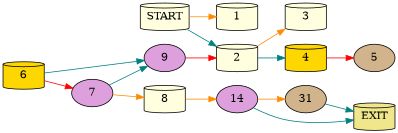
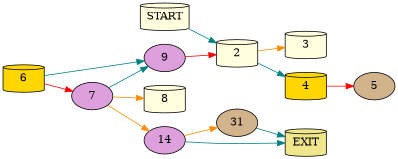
(237, 17) -> none
(197, 99) -> (125, 116)
